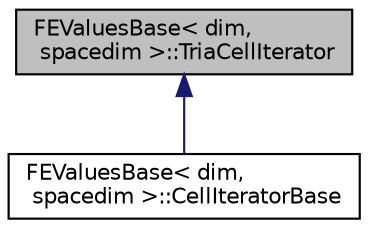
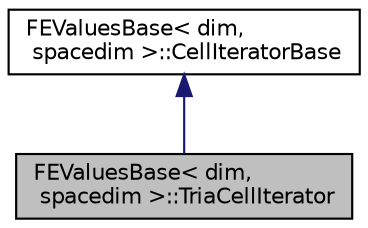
(184, 125) -> (184, 125)
